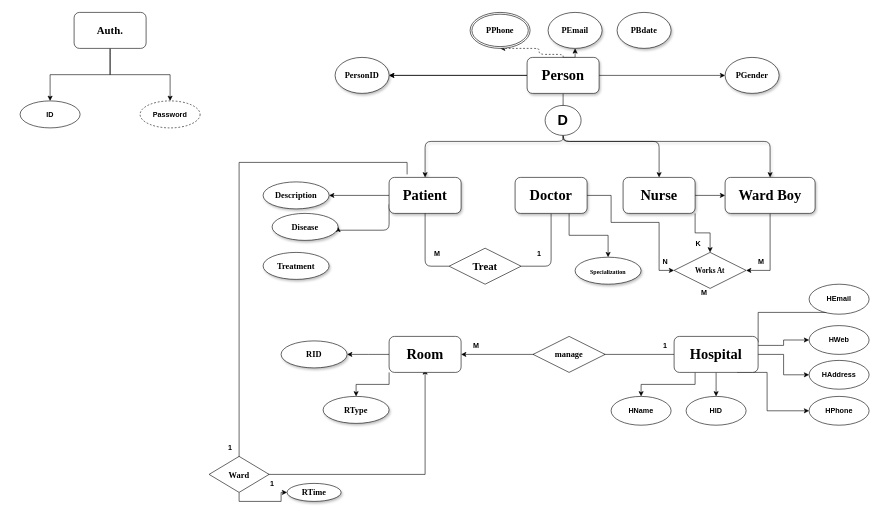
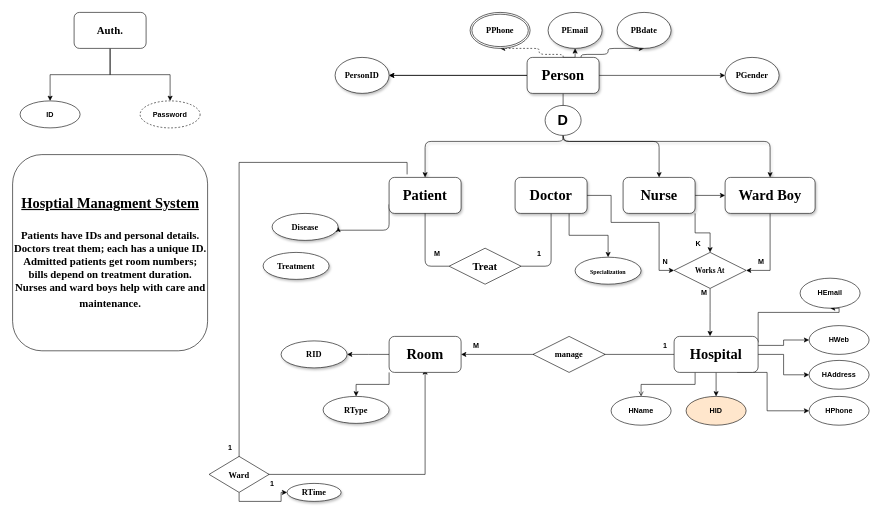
none -> (608, 51)
(296, 195) -> none
(361, 195) -> none
none -> (110, 253)
(839, 299) -> (830, 293)
none -> (710, 330)
(641, 390) -> (641, 392)
(716, 411) -> (716, 411)
